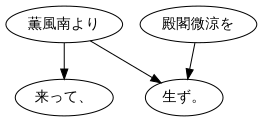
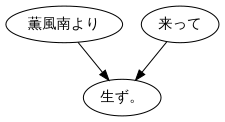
(198, 24) -> (180, 24)
(64, 98) -> none
